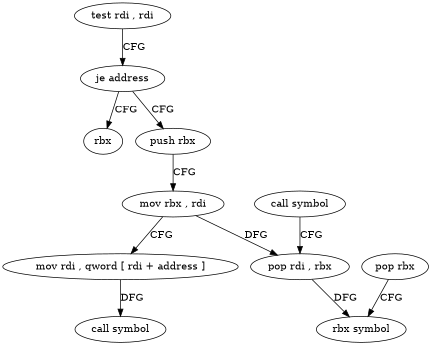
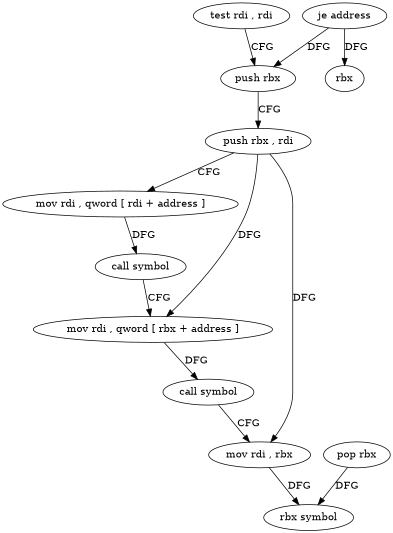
(123, 44) -> (249, 44)
(126, 110) -> (357, 47)
(163, 110) -> (319, 47)
(173, 204) -> (258, 141)
(300, 267) -> (260, 455)
(392, 298) -> (347, 486)
none -> (153, 329)
